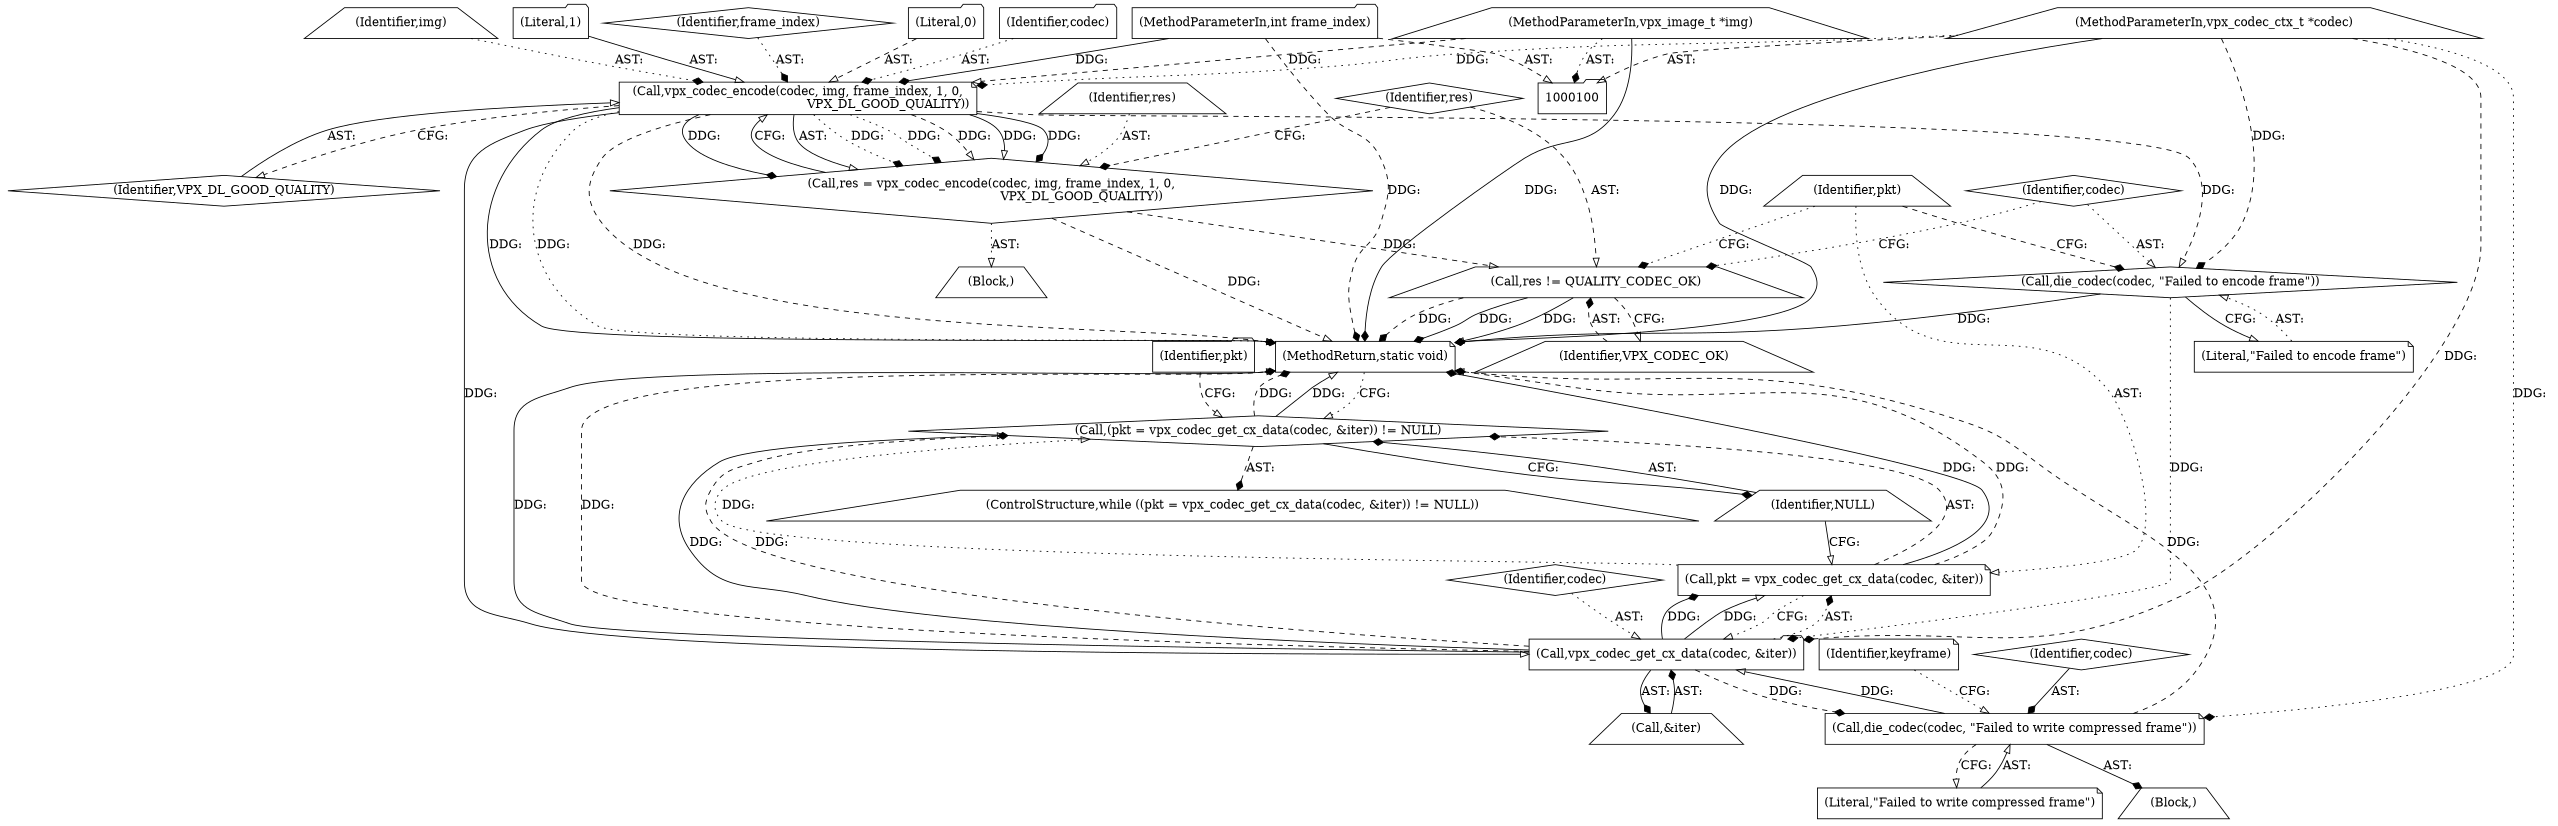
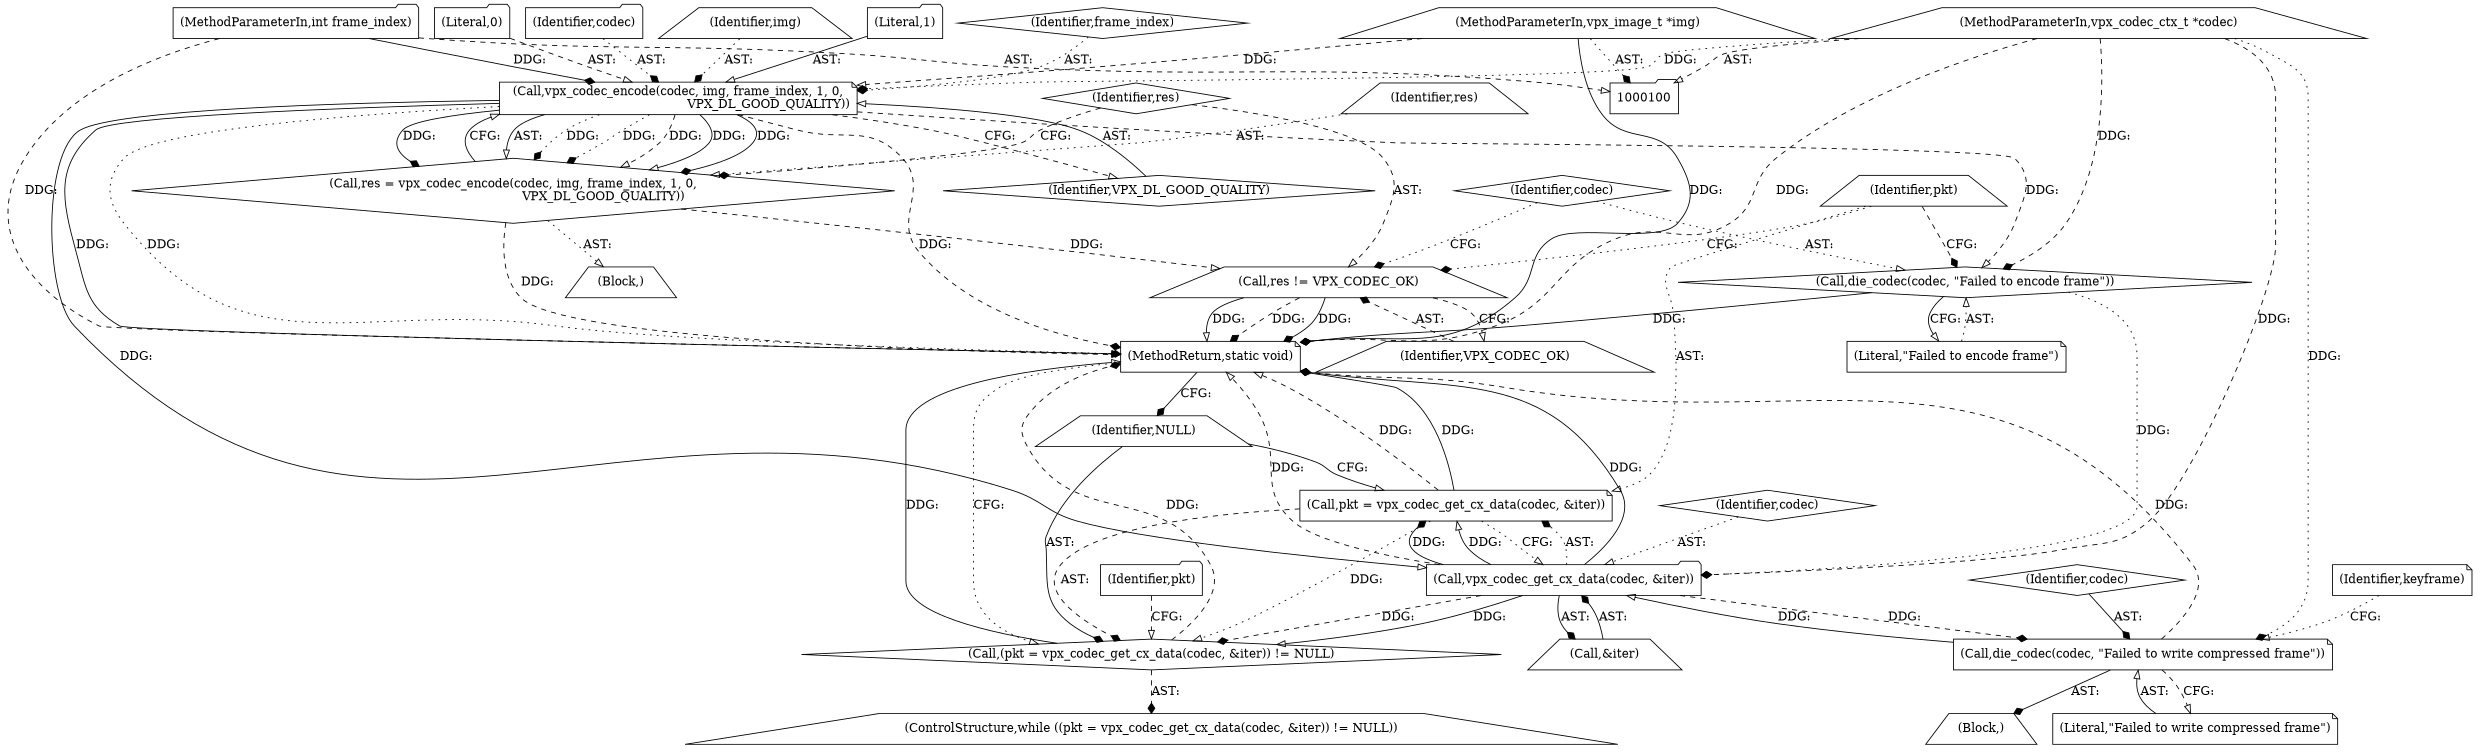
(1723, 226) -> (1690, 235)
(1596, 282) -> (1329, 282)
(1532, 475) -> (1181, 390)
